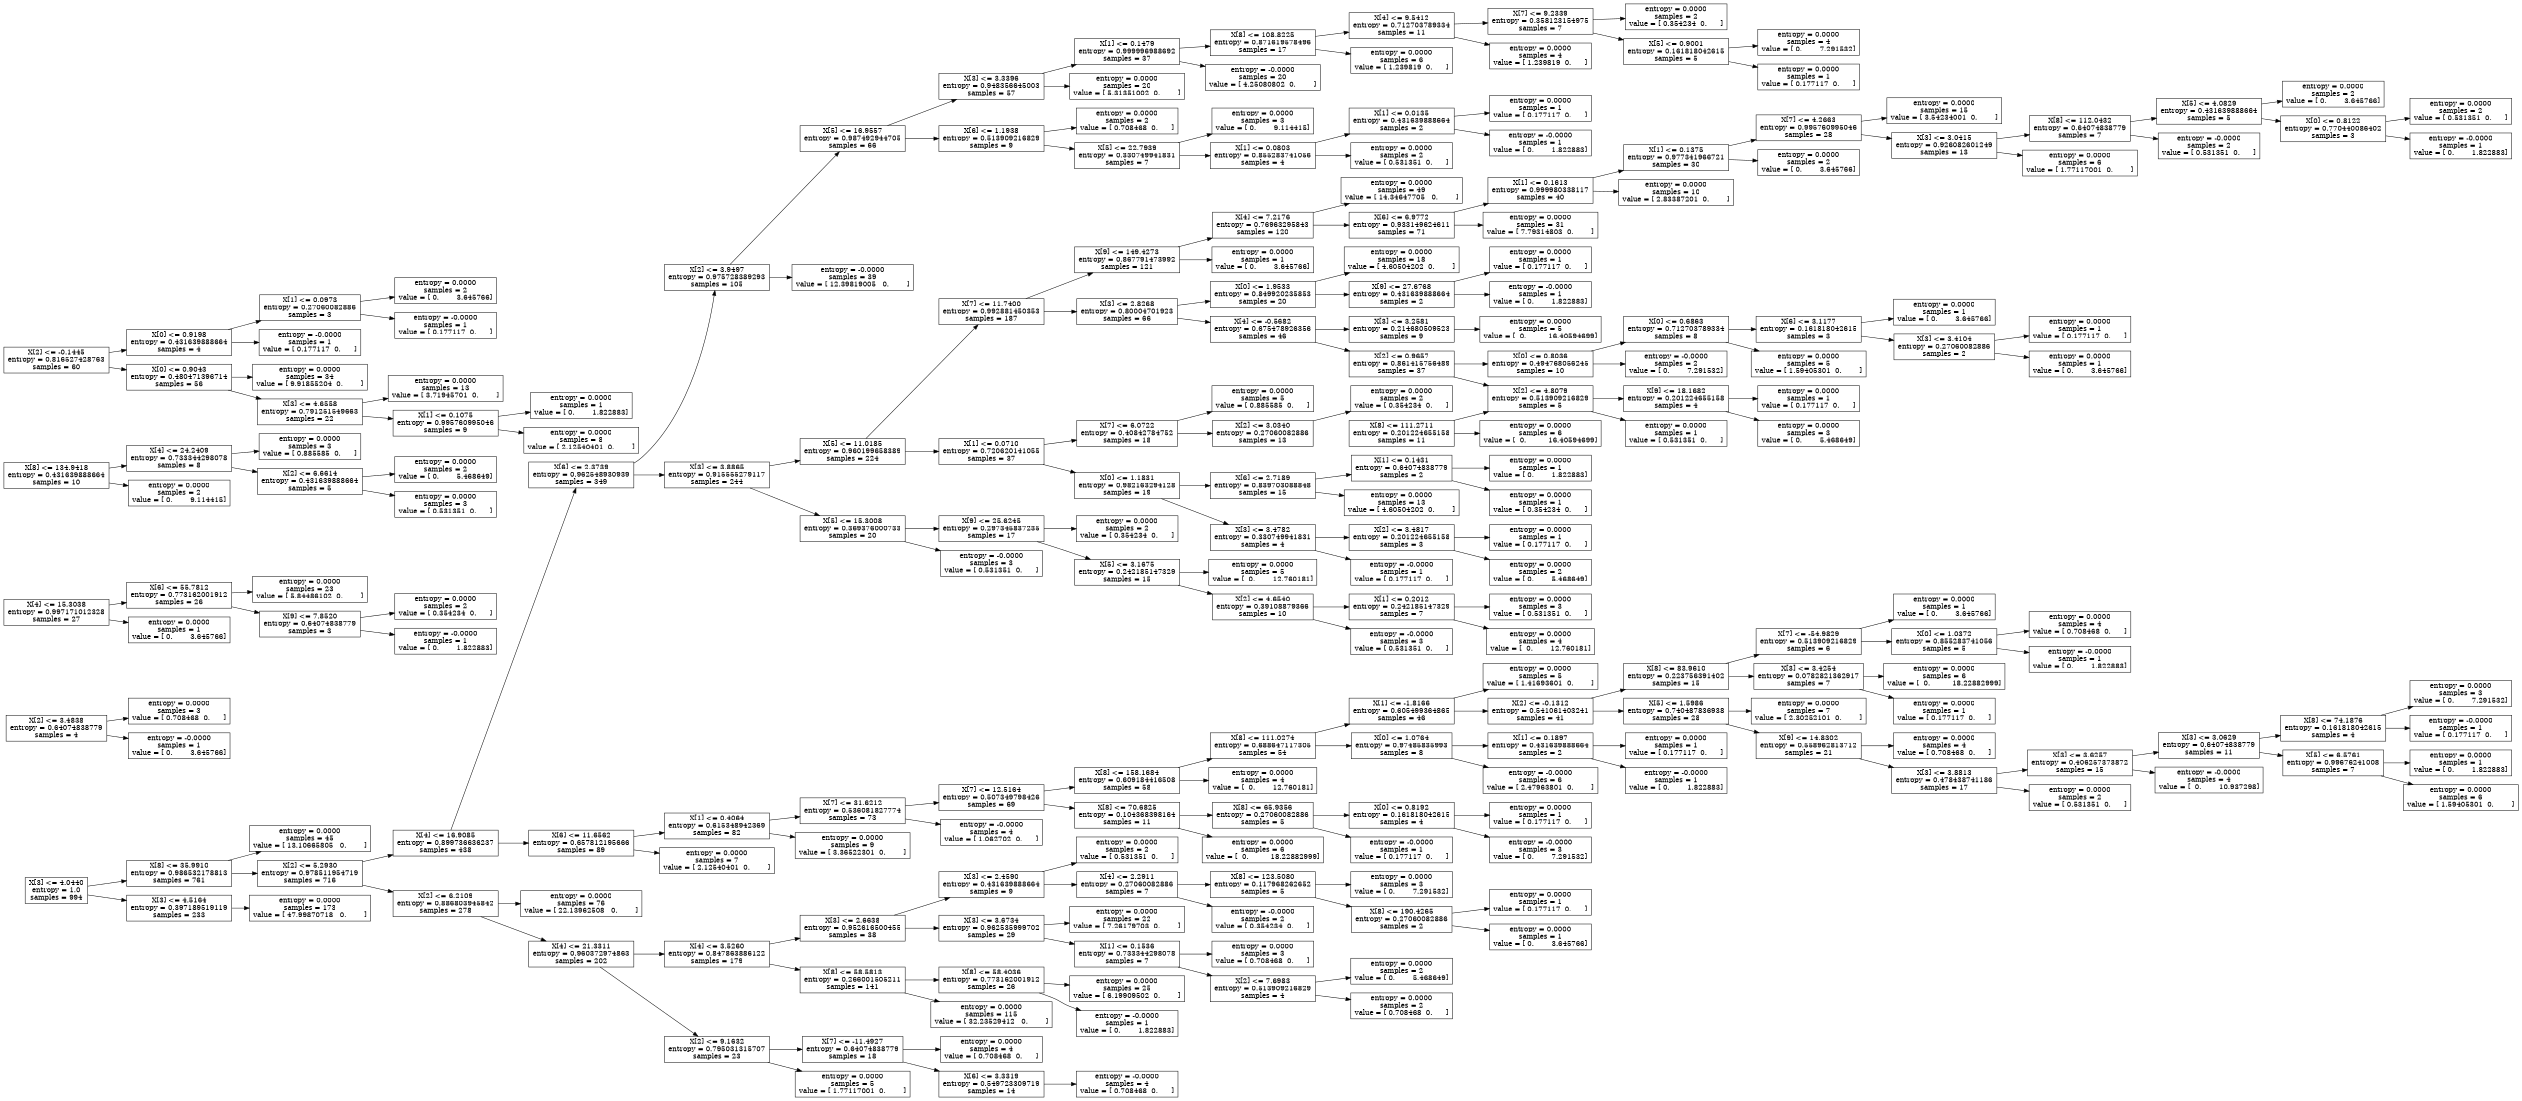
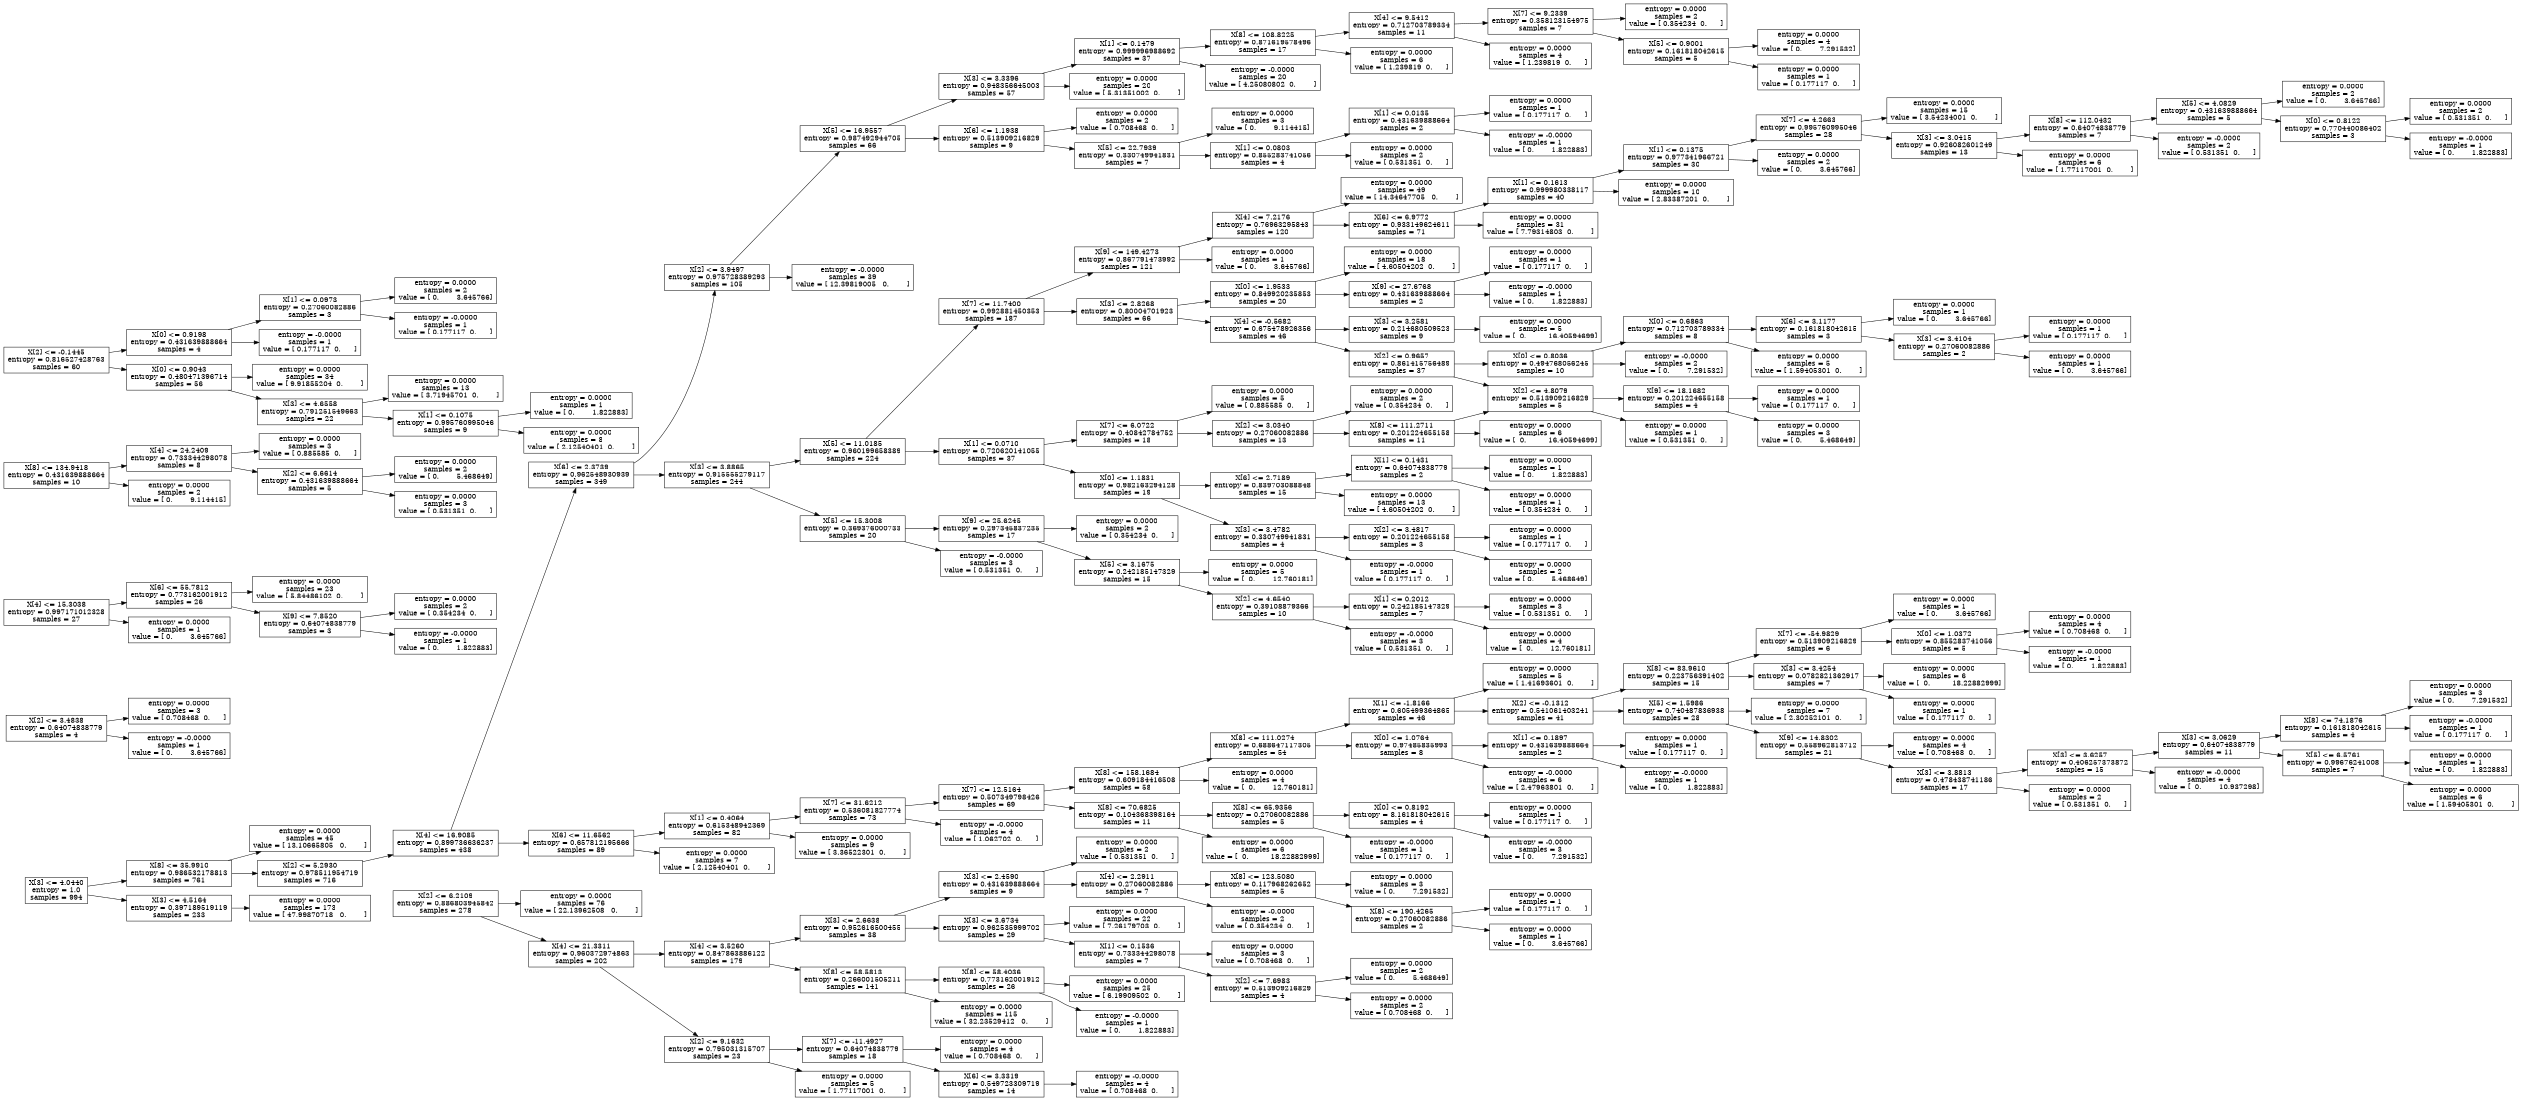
none -> (1329, 433)
(1402, 815) -> (1402, 815)
(375, 888) -> none
